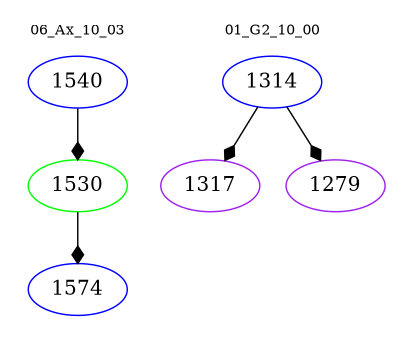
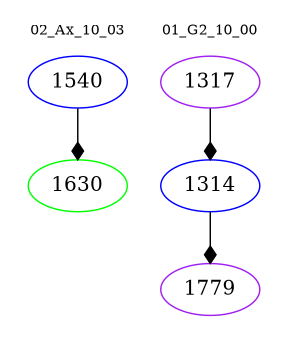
(78, 31) -> (78, 31)
(246, 126) -> (210, 125)
(78, 186) -> (78, 186)
(336, 186) -> (210, 289)
(78, 289) -> none
